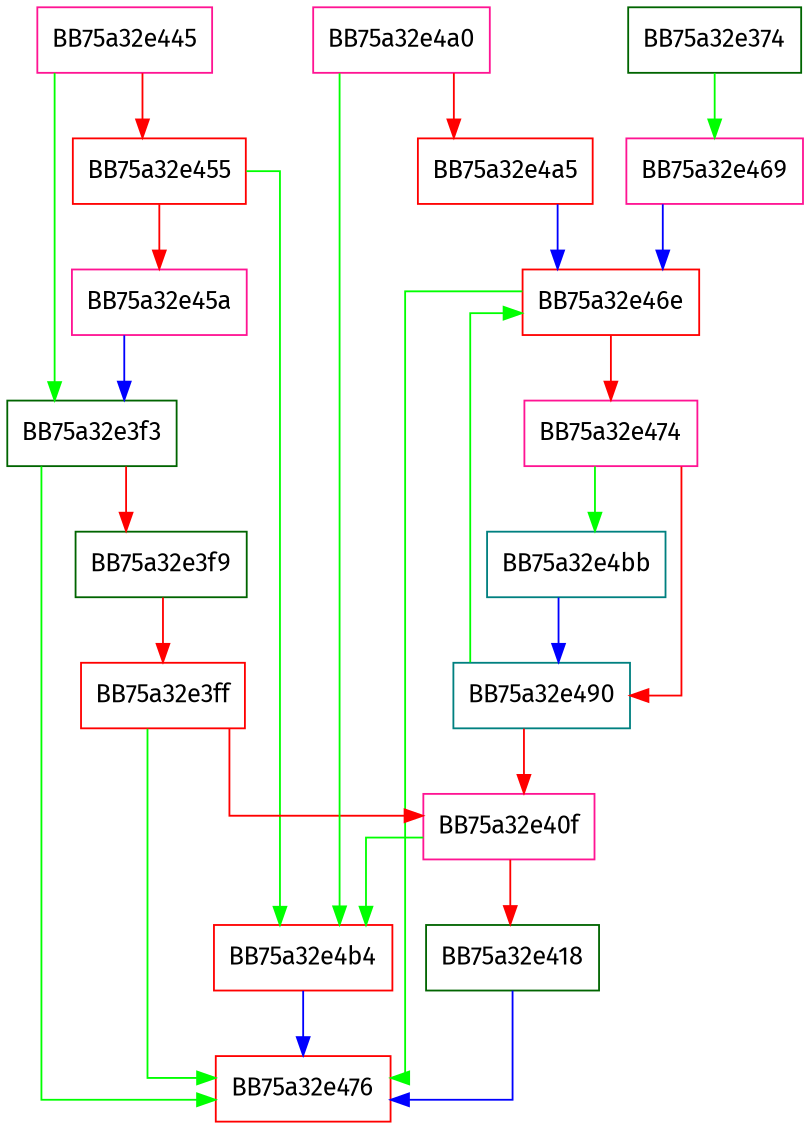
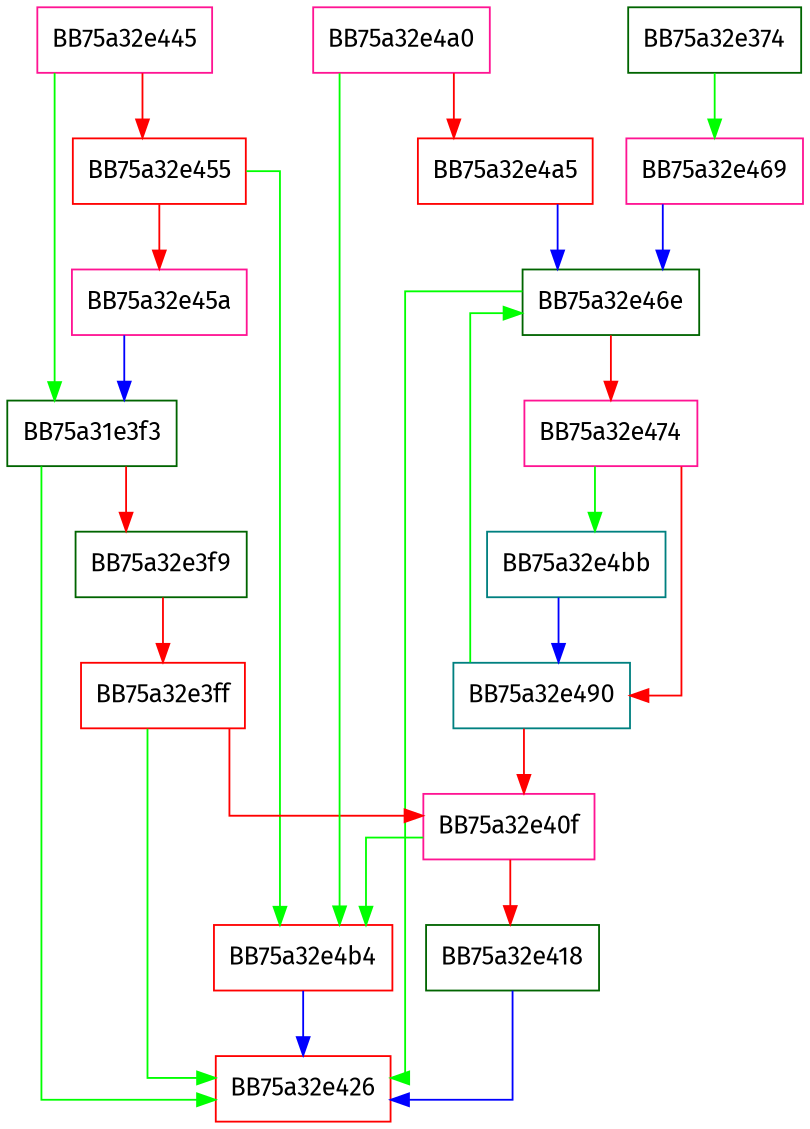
(611, 302) -> (611, 302)
(92, 433) -> (92, 433)
(303, 1089) -> (303, 1089)
